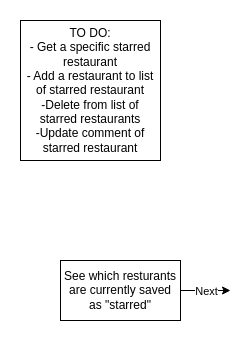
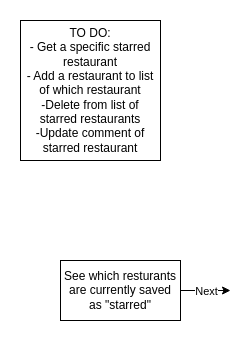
(91, 91) -> (91, 91)
